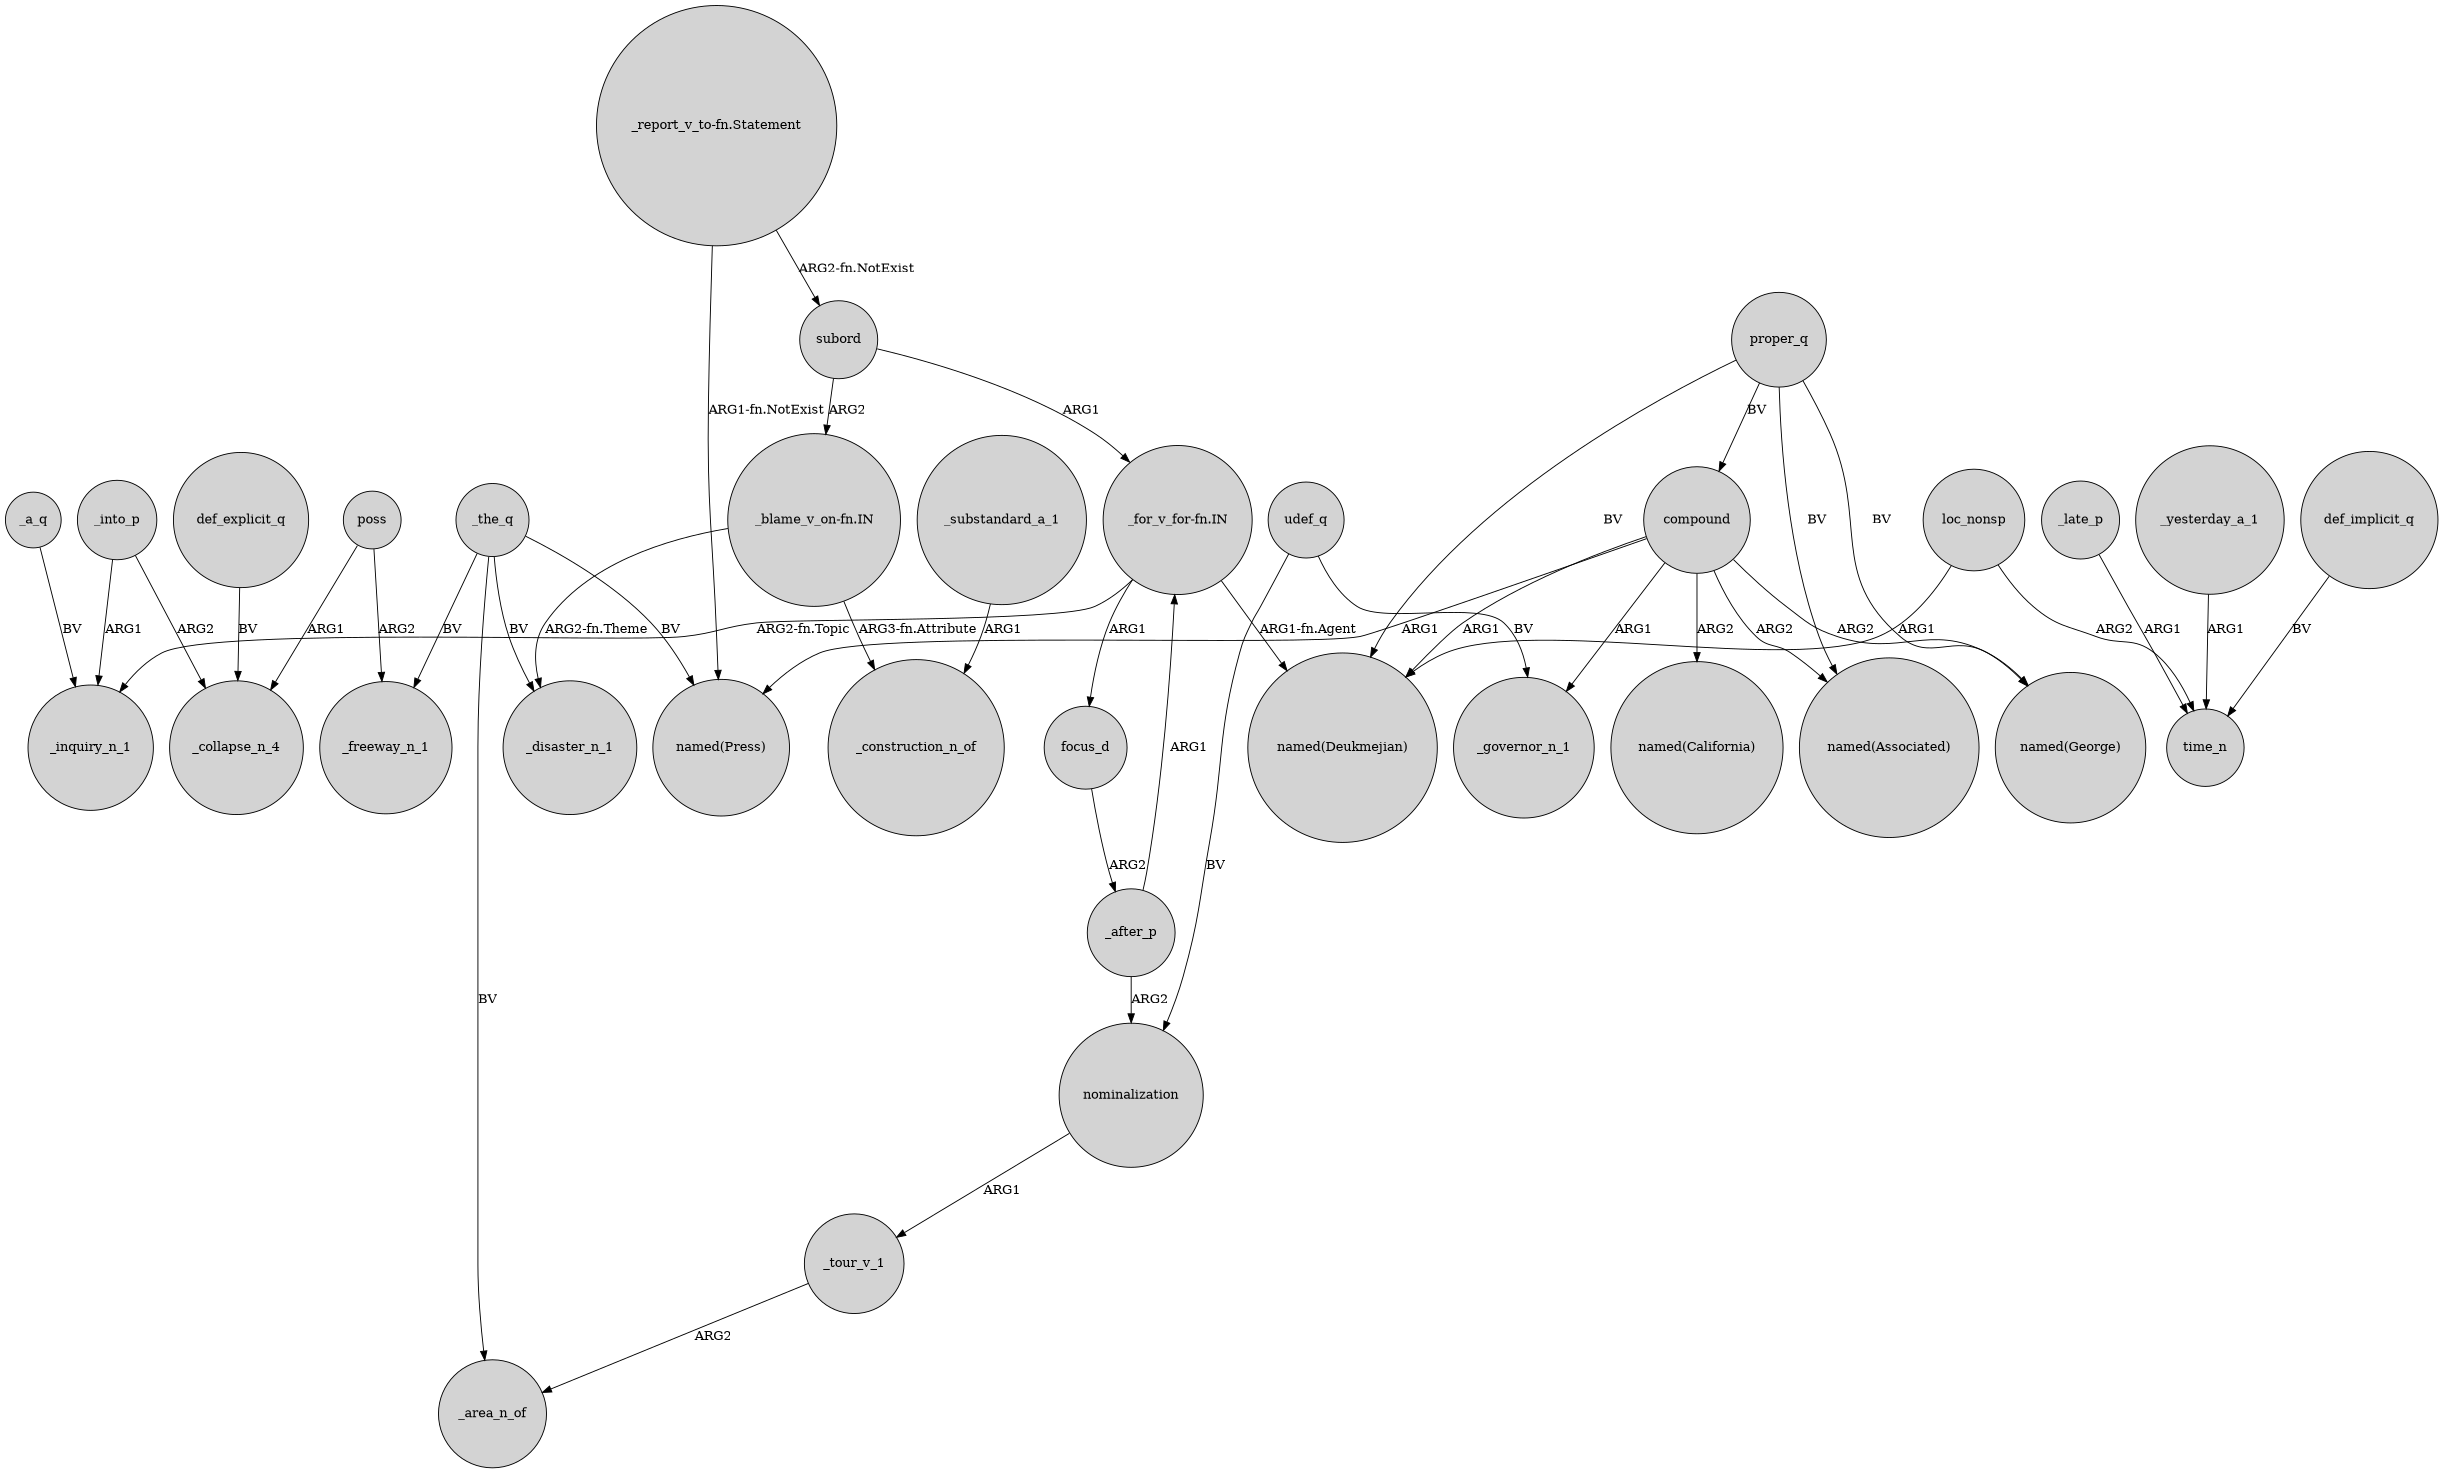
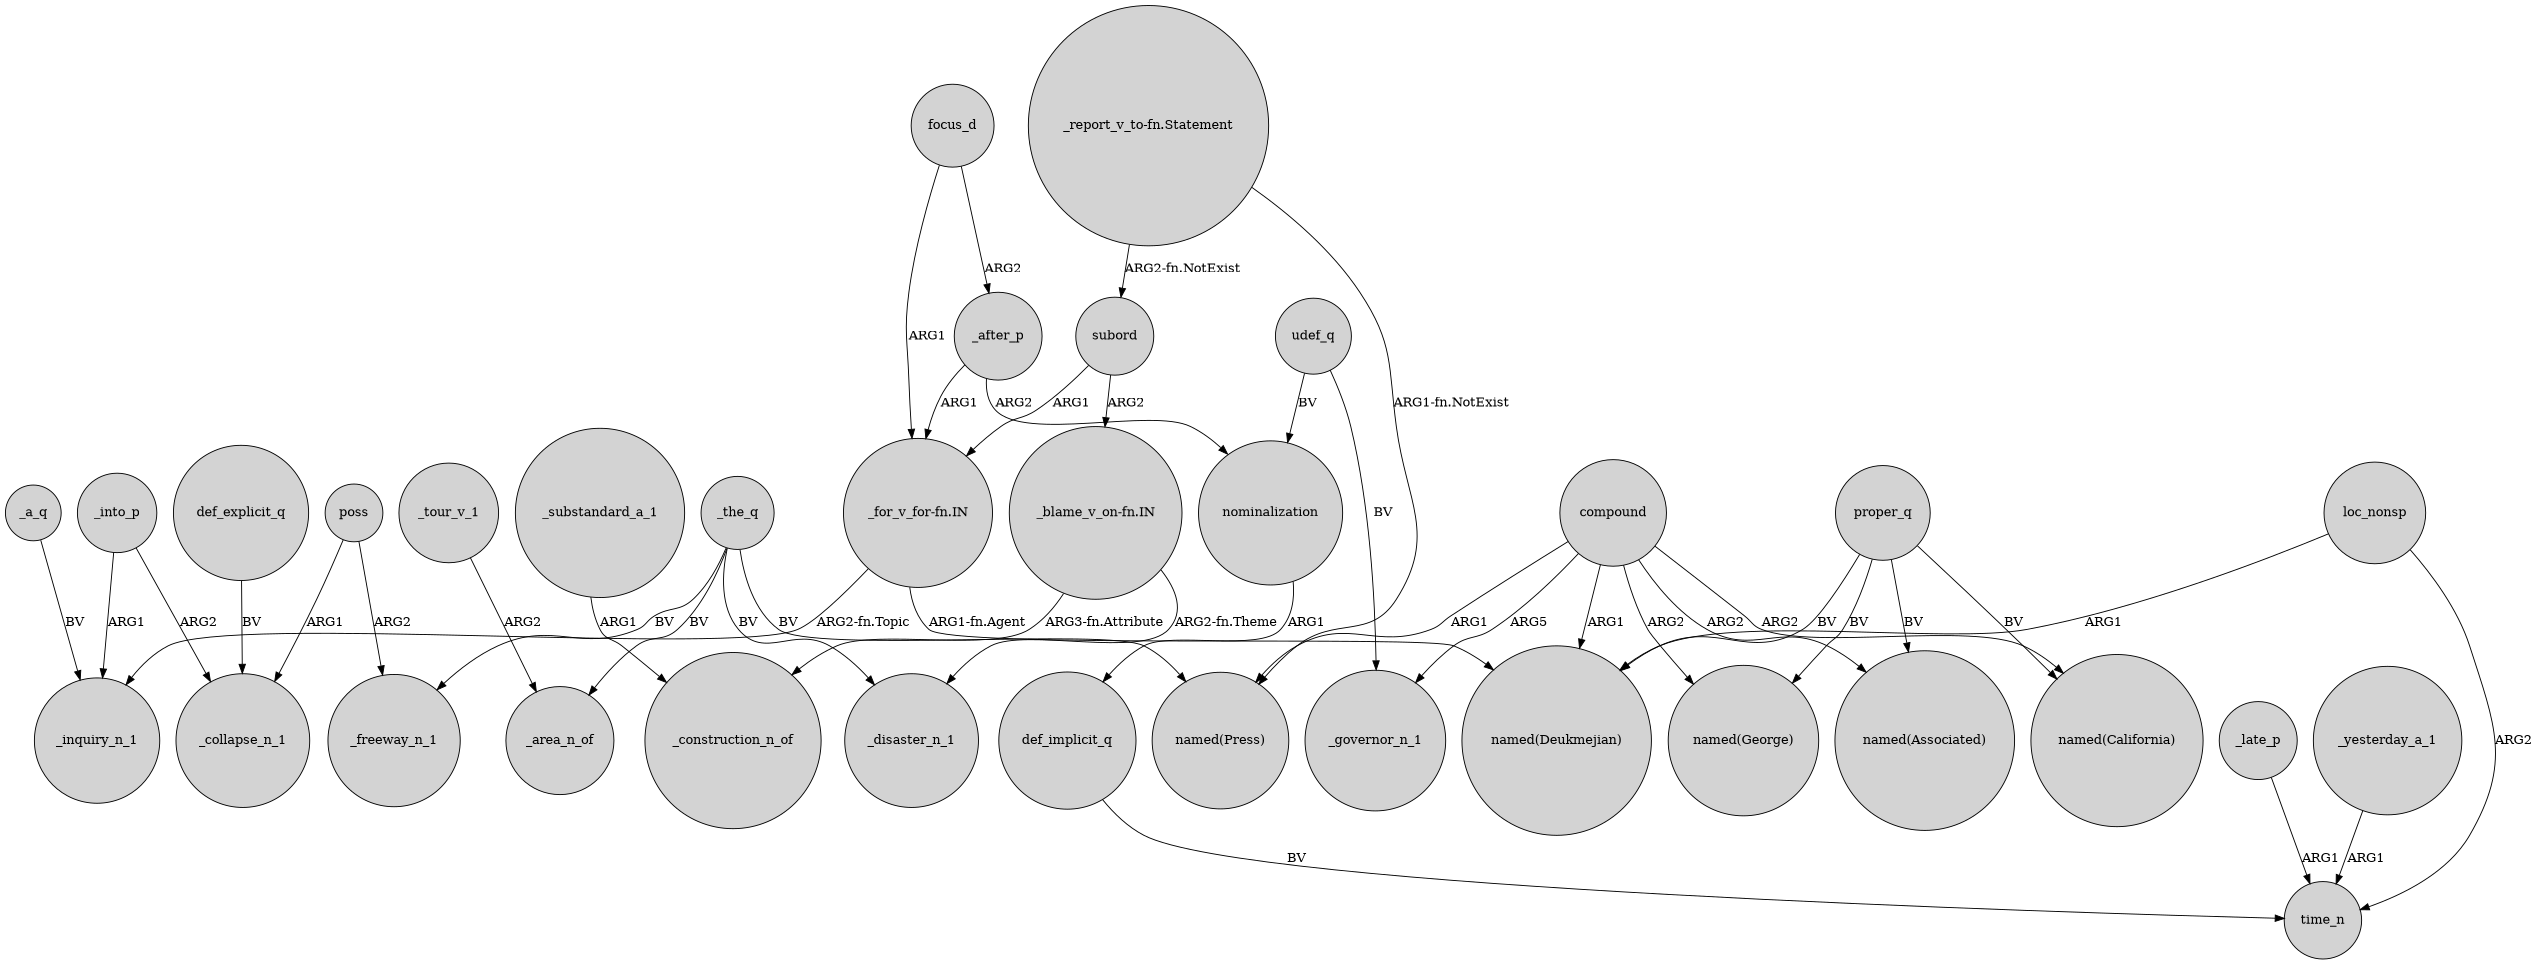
(1741, 423) -> (1984, 609)
(1634, 630) -> (1529, 623)
(1106, 633) -> (909, 295)
(236, 748) -> (243, 741)
(987, 1183) -> (1274, 634)
